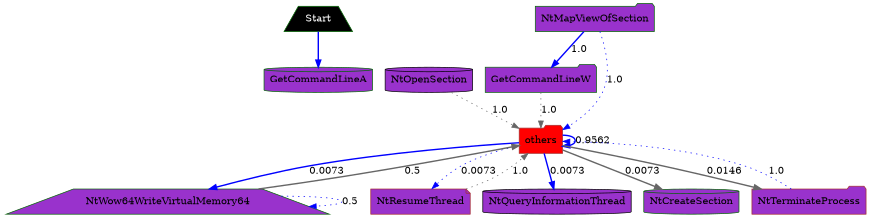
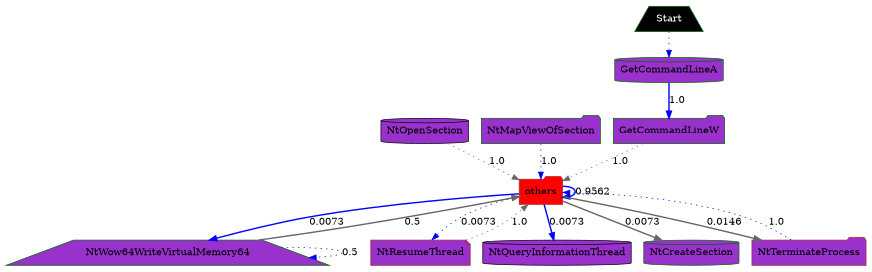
(318, 46) -> (669, 41)
(570, 47) -> (669, 97)
